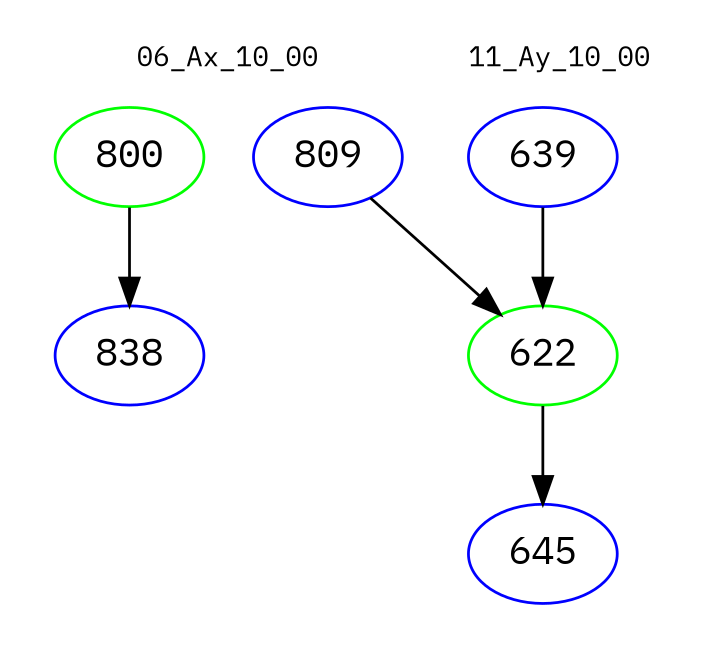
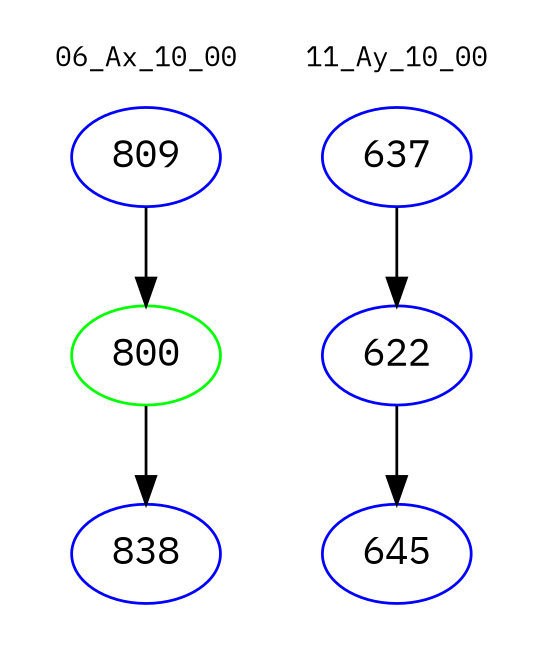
(543, 157) -> (397, 157)
(406, 230) -> (146, 243)
(543, 355) -> (397, 355)
